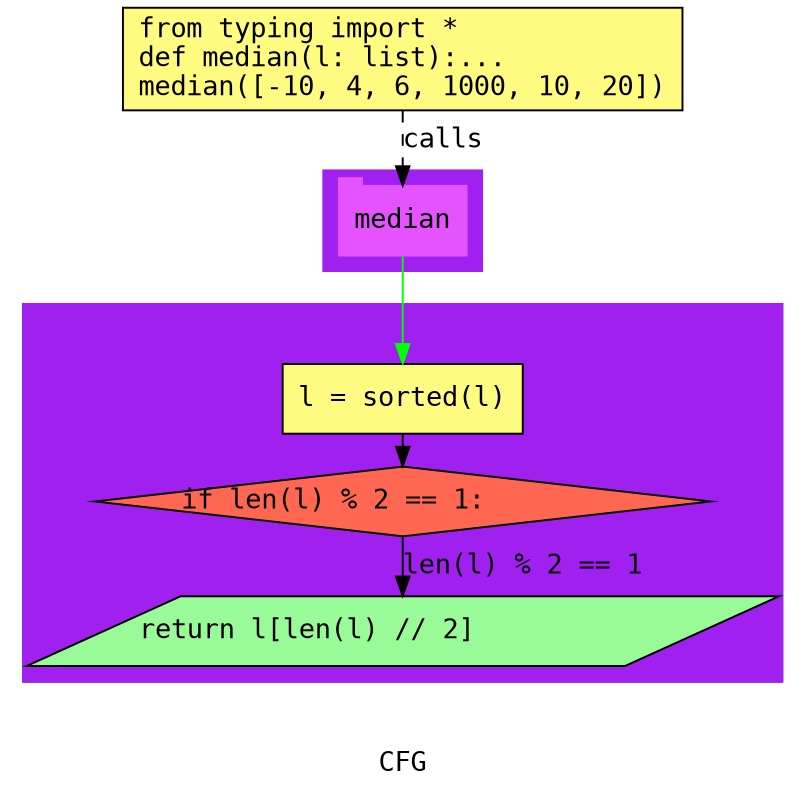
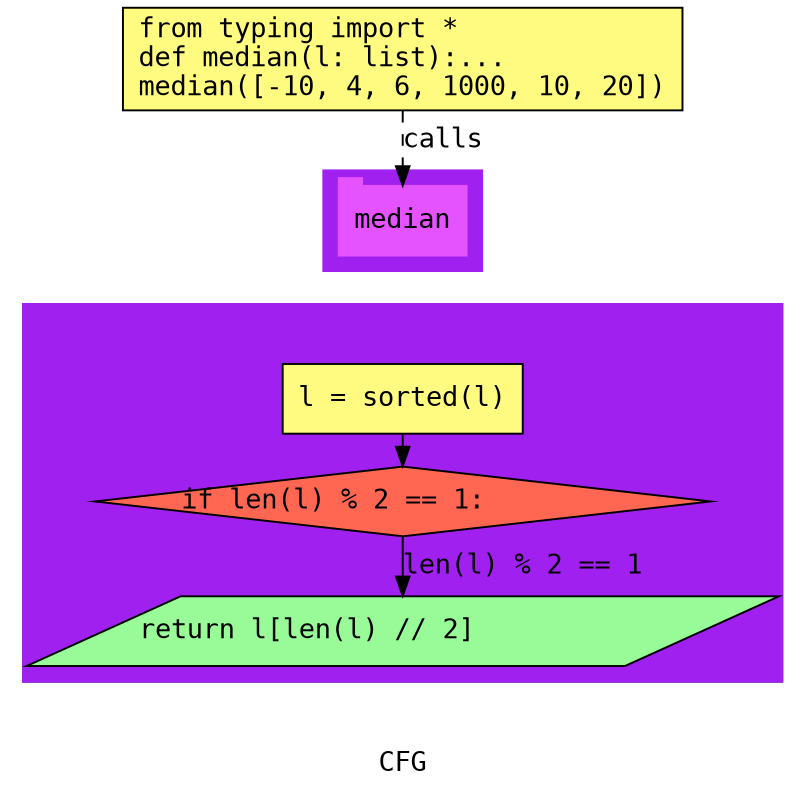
(403, 291) -> none
